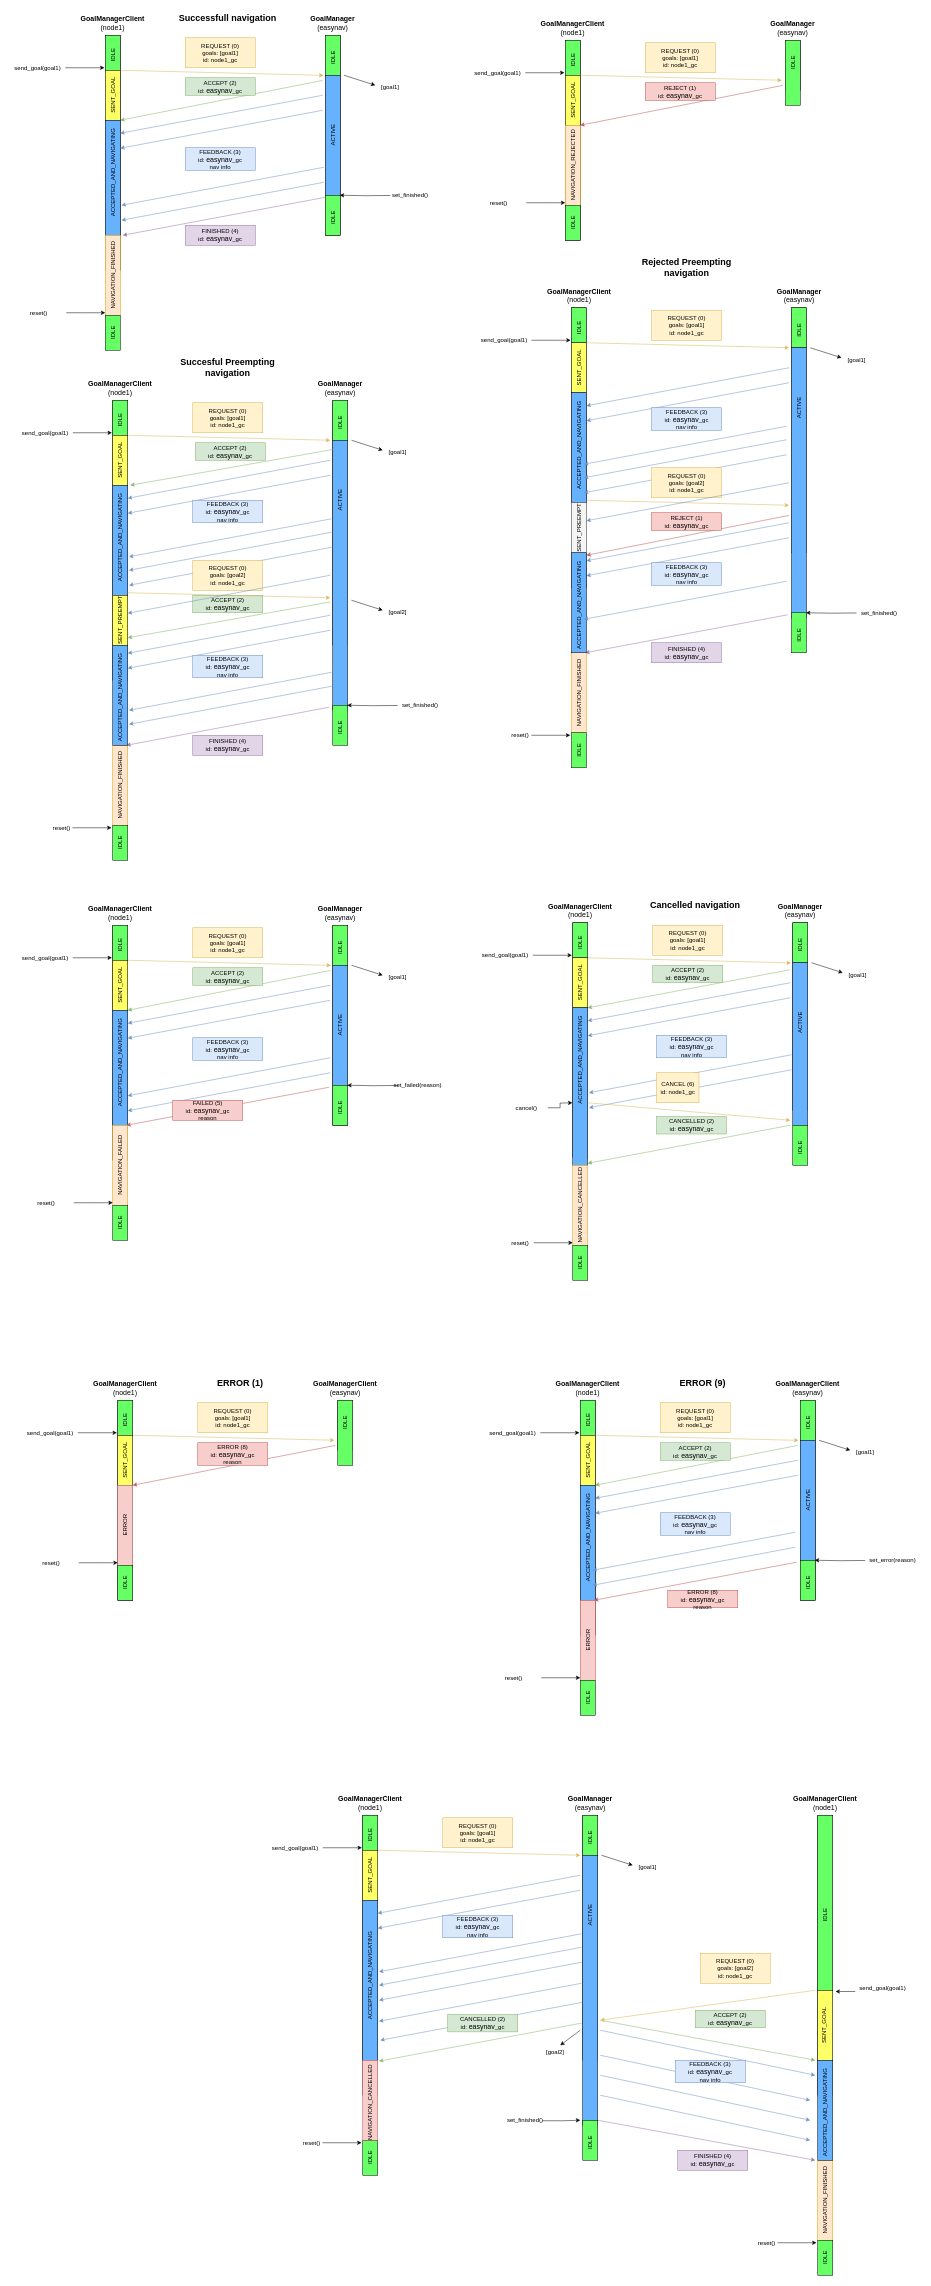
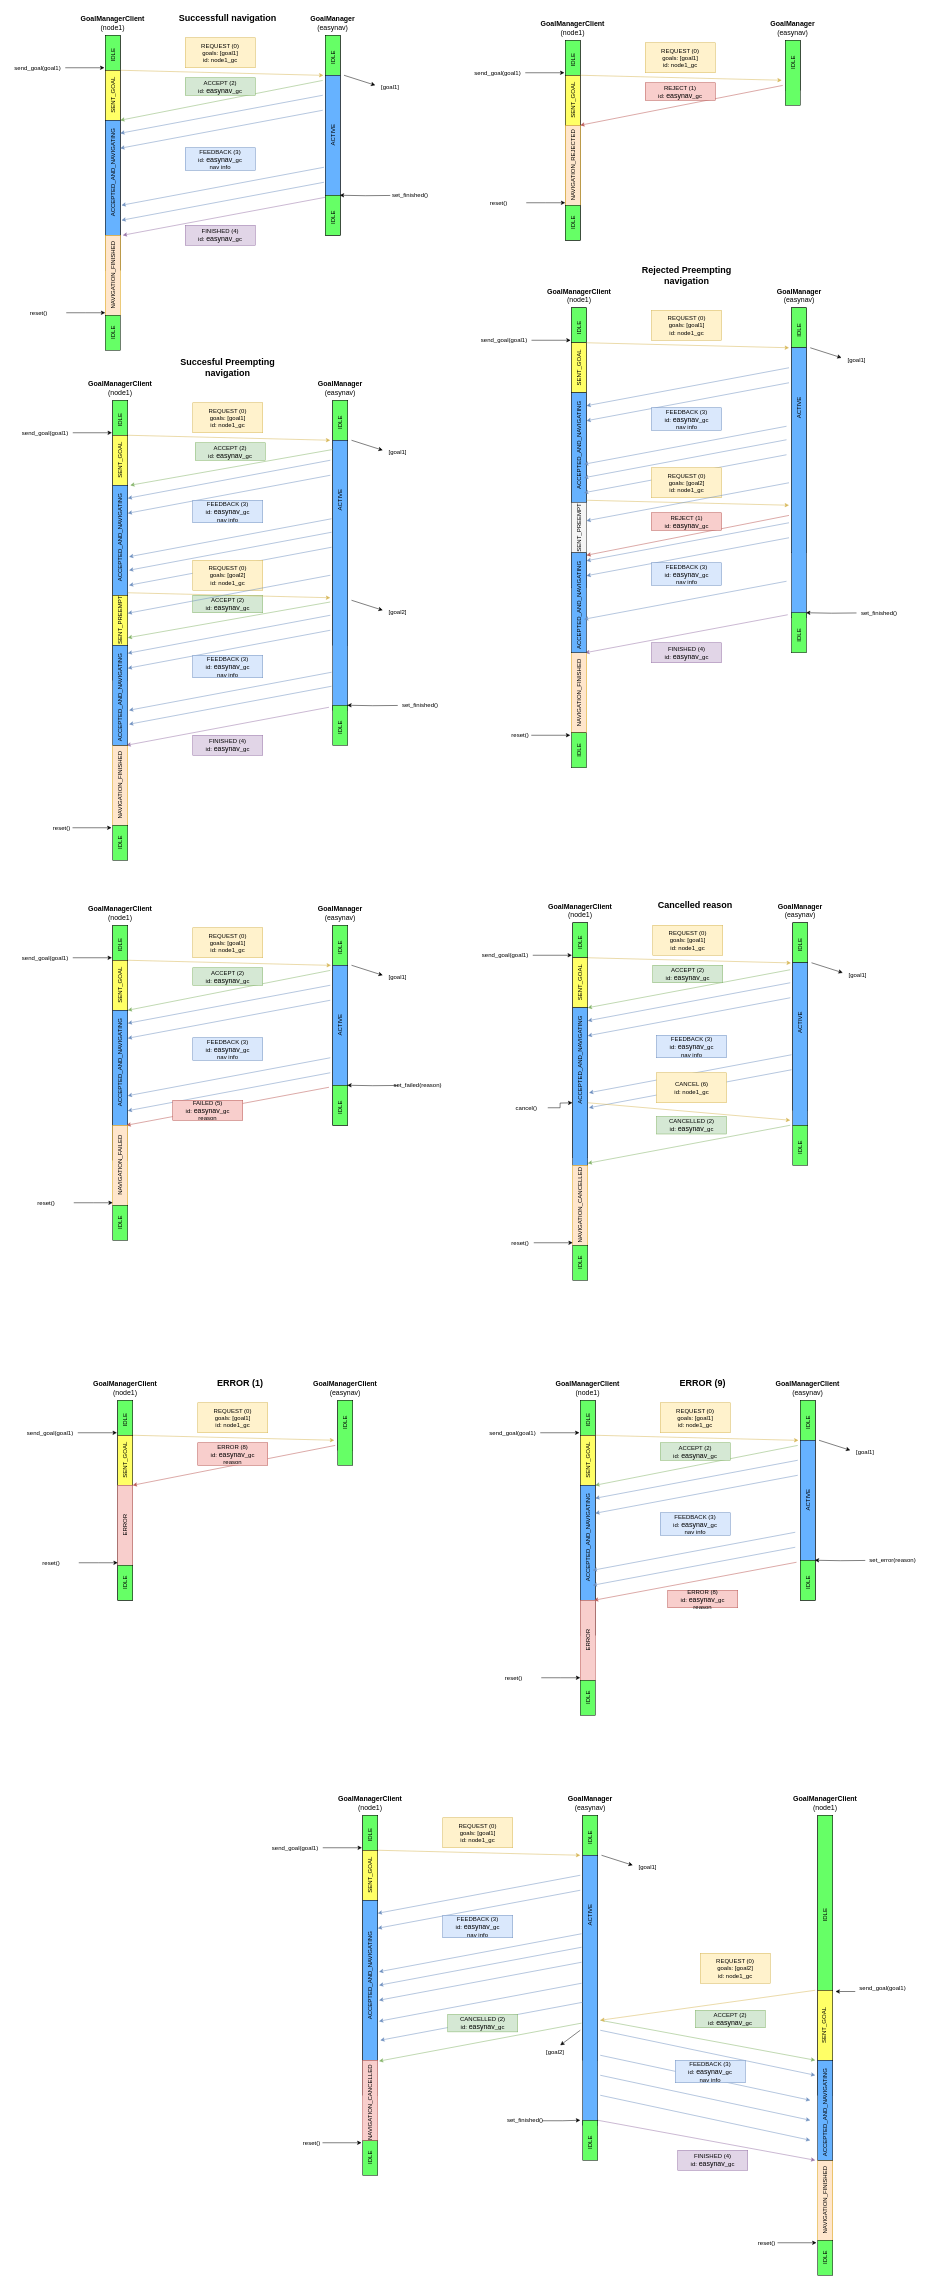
(687, 268) -> (687, 275)
(695, 905) -> (695, 905)
(678, 1088) -> (692, 1088)
